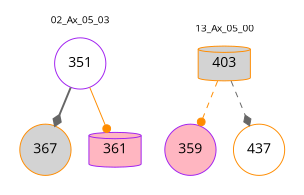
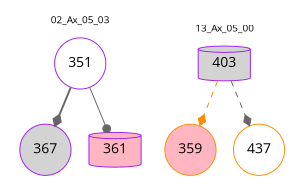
(224, 63) -> (224, 63)
(210, 100) -> (210, 100)
(97, 106) -> (97, 106)
(45, 150) -> (45, 150)
(190, 150) -> (190, 150)
